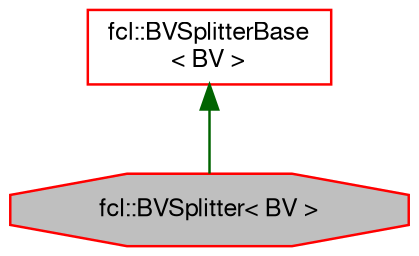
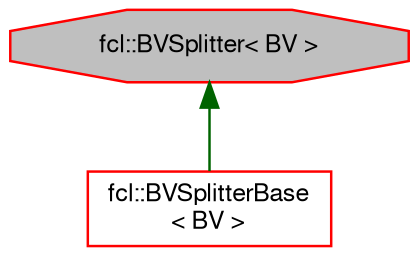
(210, 142) -> (210, 140)
